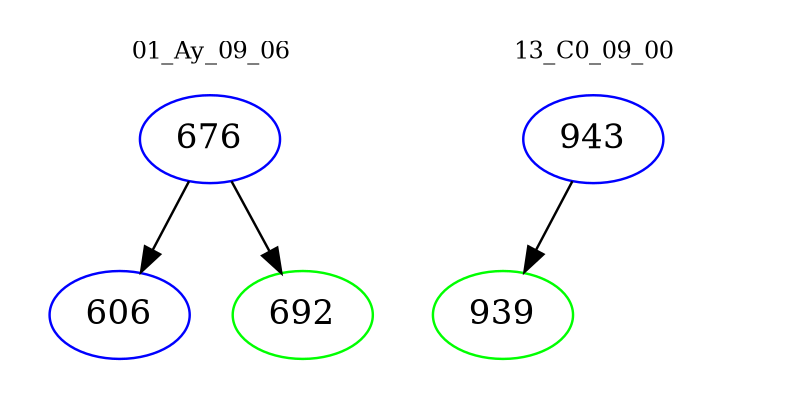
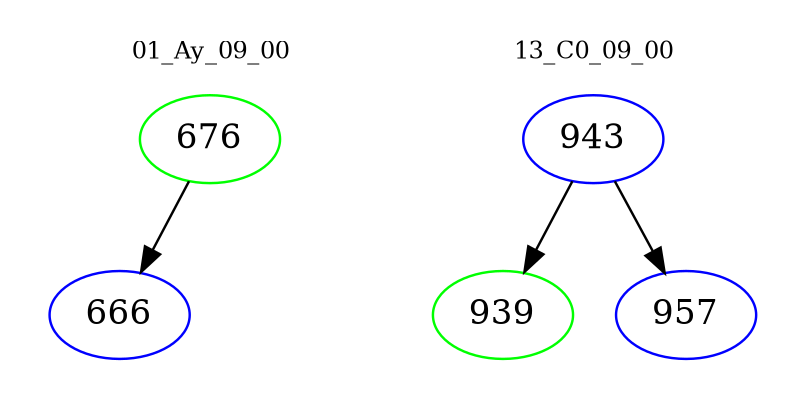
(211, 52) -> (211, 52)
(210, 139) -> (210, 139)
(120, 315) -> (120, 315)
(303, 315) -> none
none -> (686, 315)
